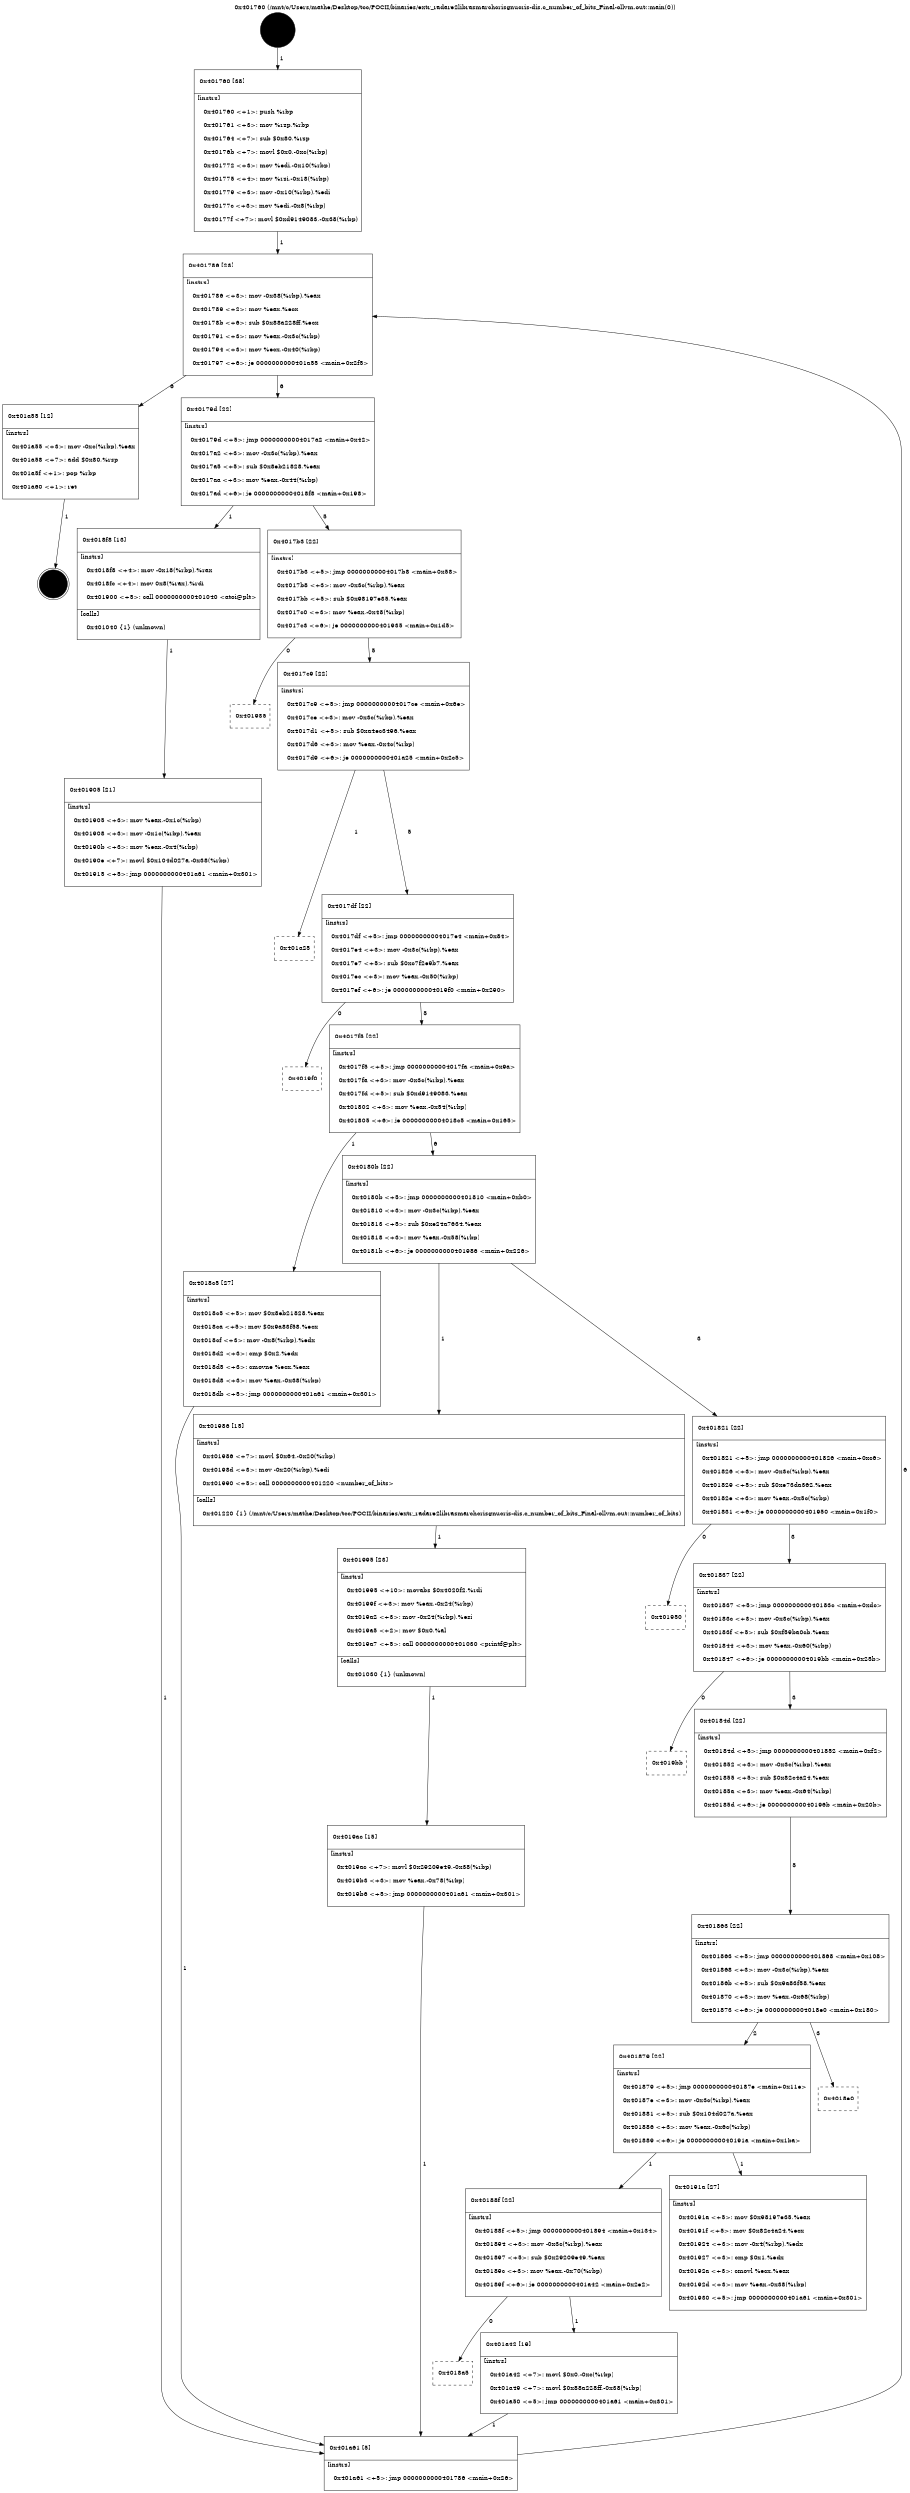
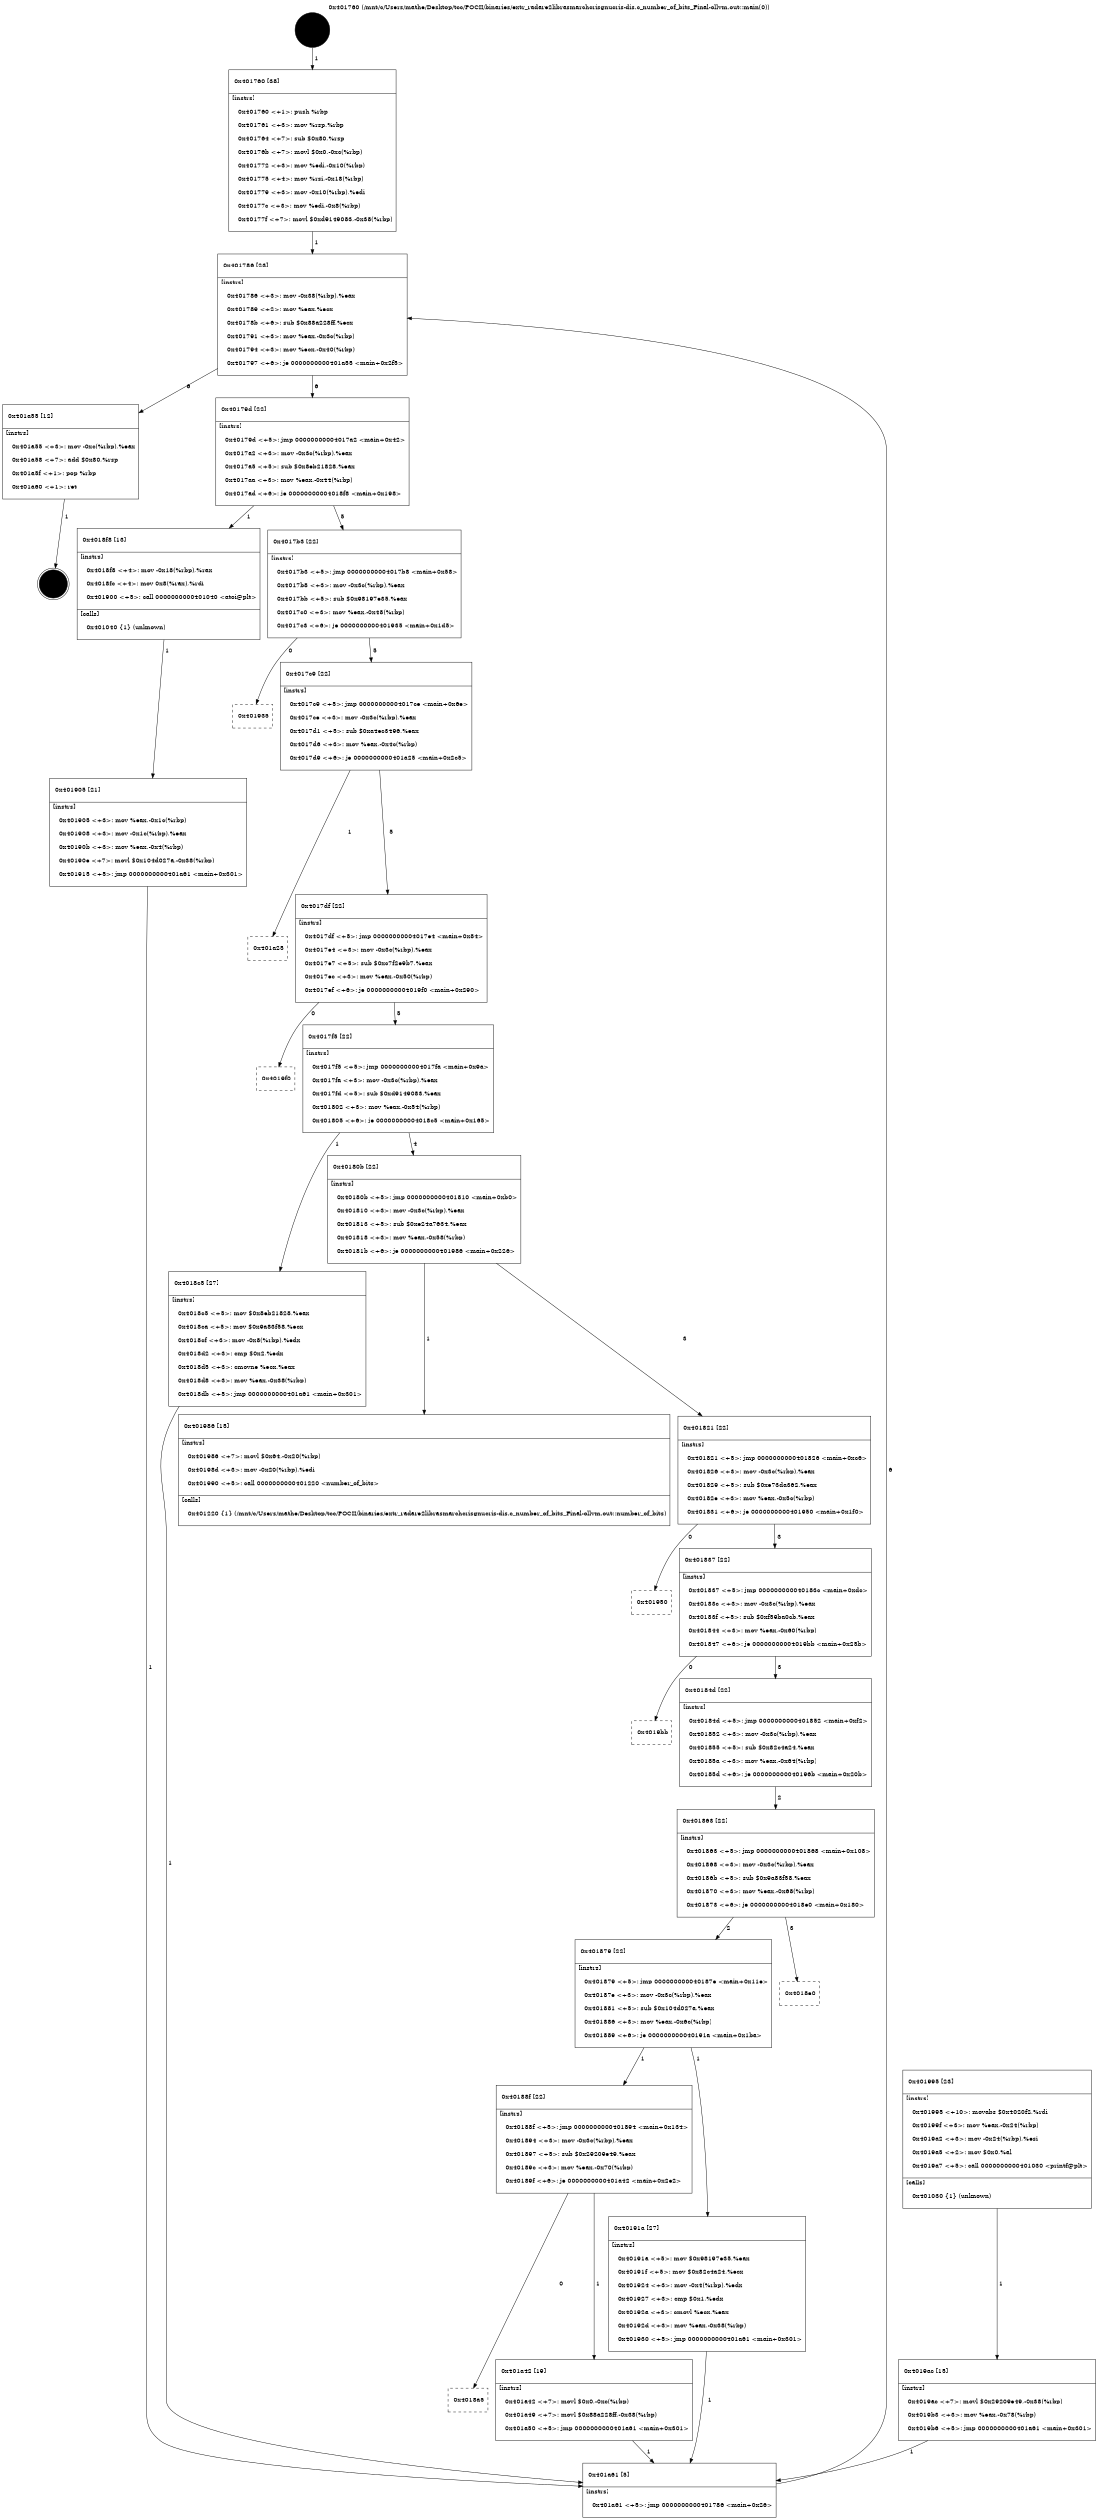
(435, 1144) -> (414, 1144)
(436, 1535) -> none
(793, 1866) -> (779, 1798)
none -> (702, 2406)
